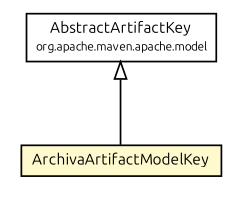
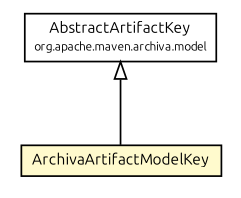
(121, 47) -> (121, 47)
